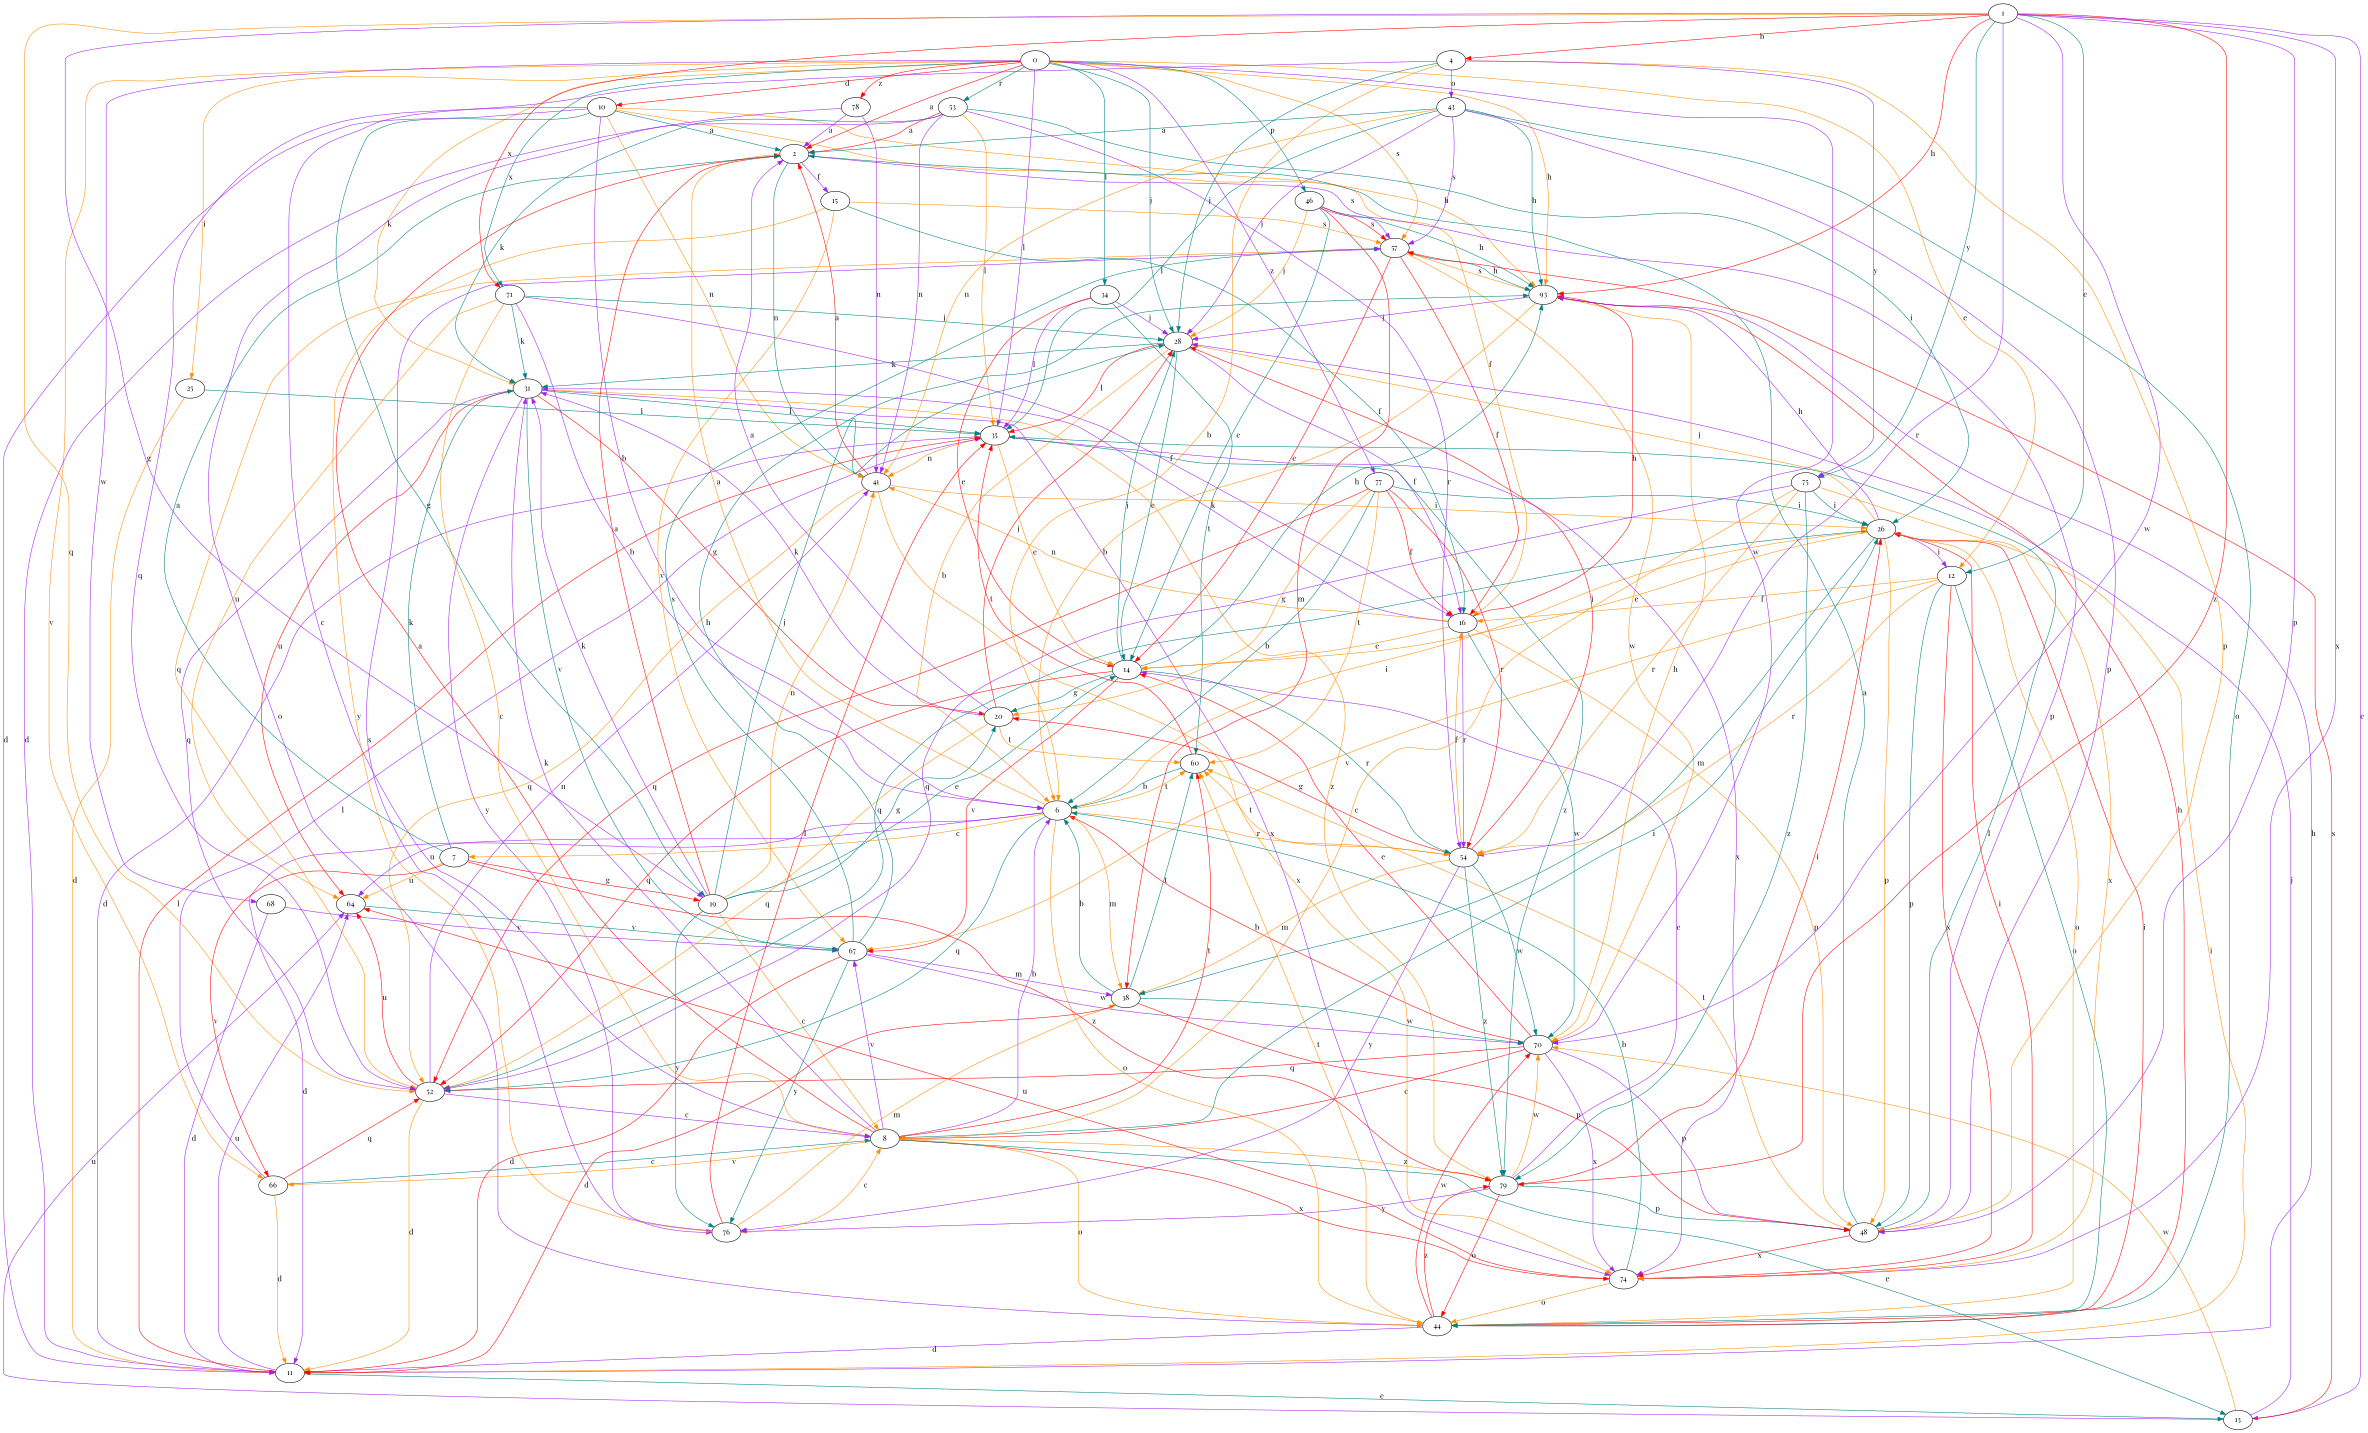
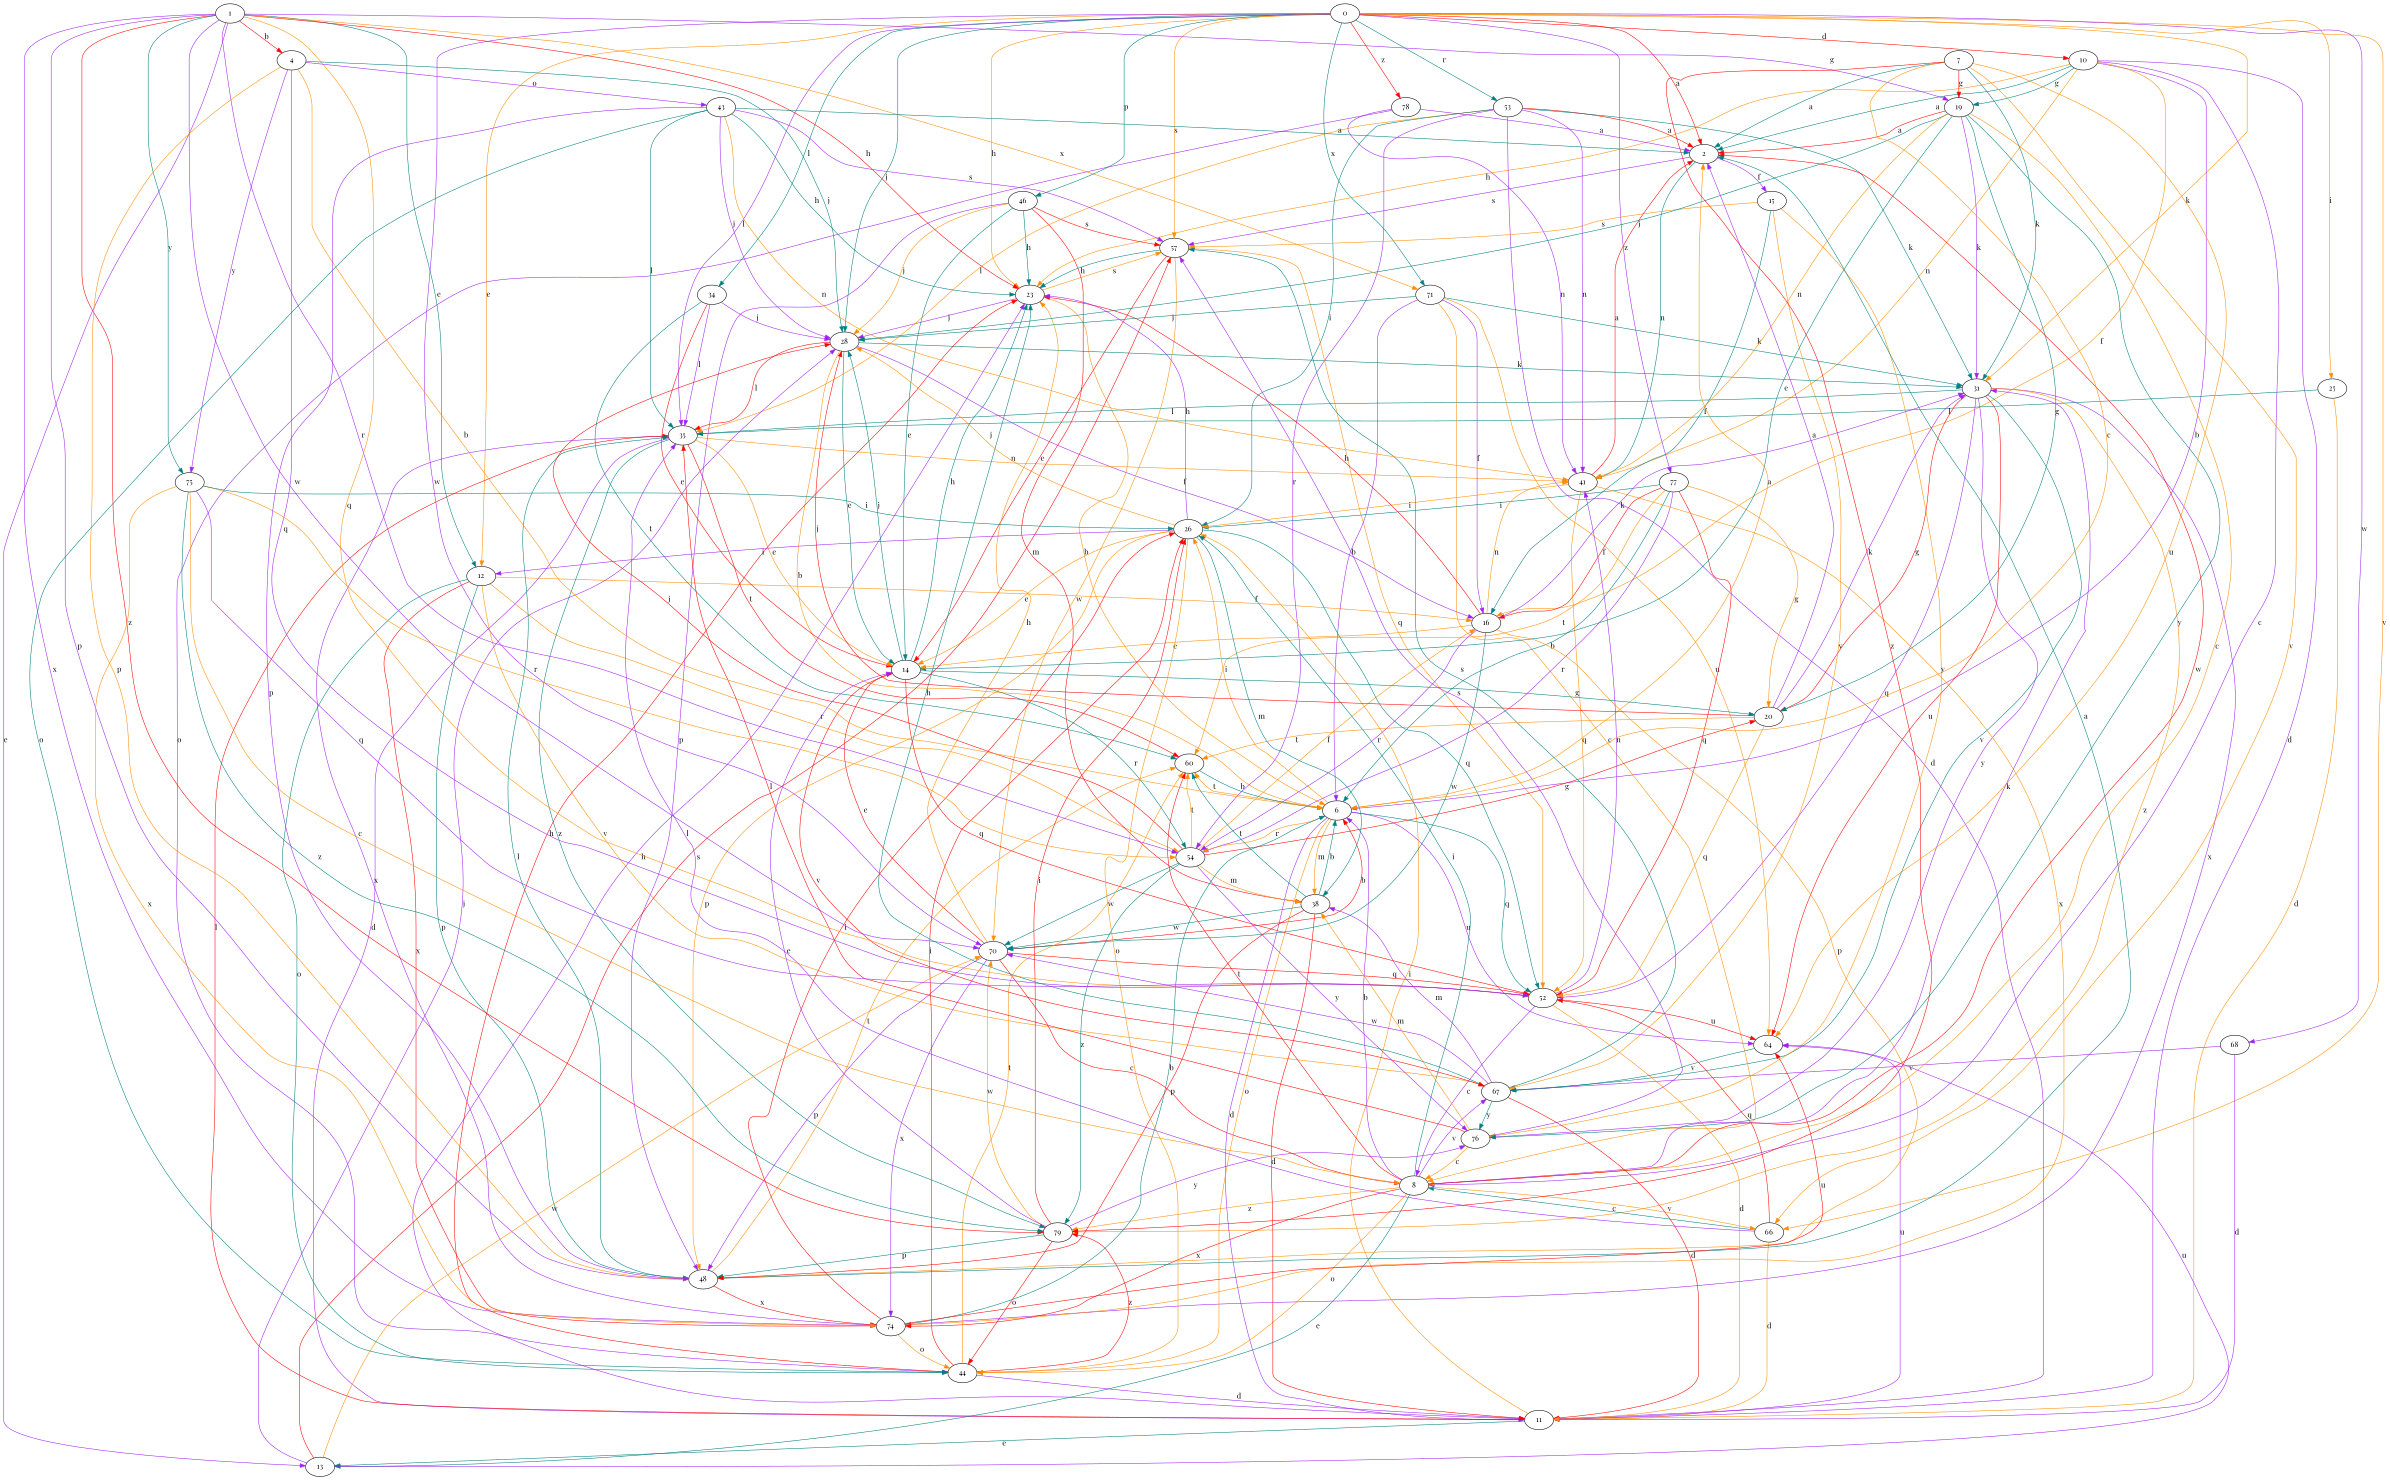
(1161, 38) -> (840, 99)
(1543, 295) -> (1030, 295)
(1491, 431) -> none
(1027, 642) -> (881, 693)
(420, 646) -> (2198, 670)
(1495, 651) -> (1498, 716)
(760, 849) -> (2022, 608)
(222, 934) -> (2275, 693)
(1438, 1184) -> none
